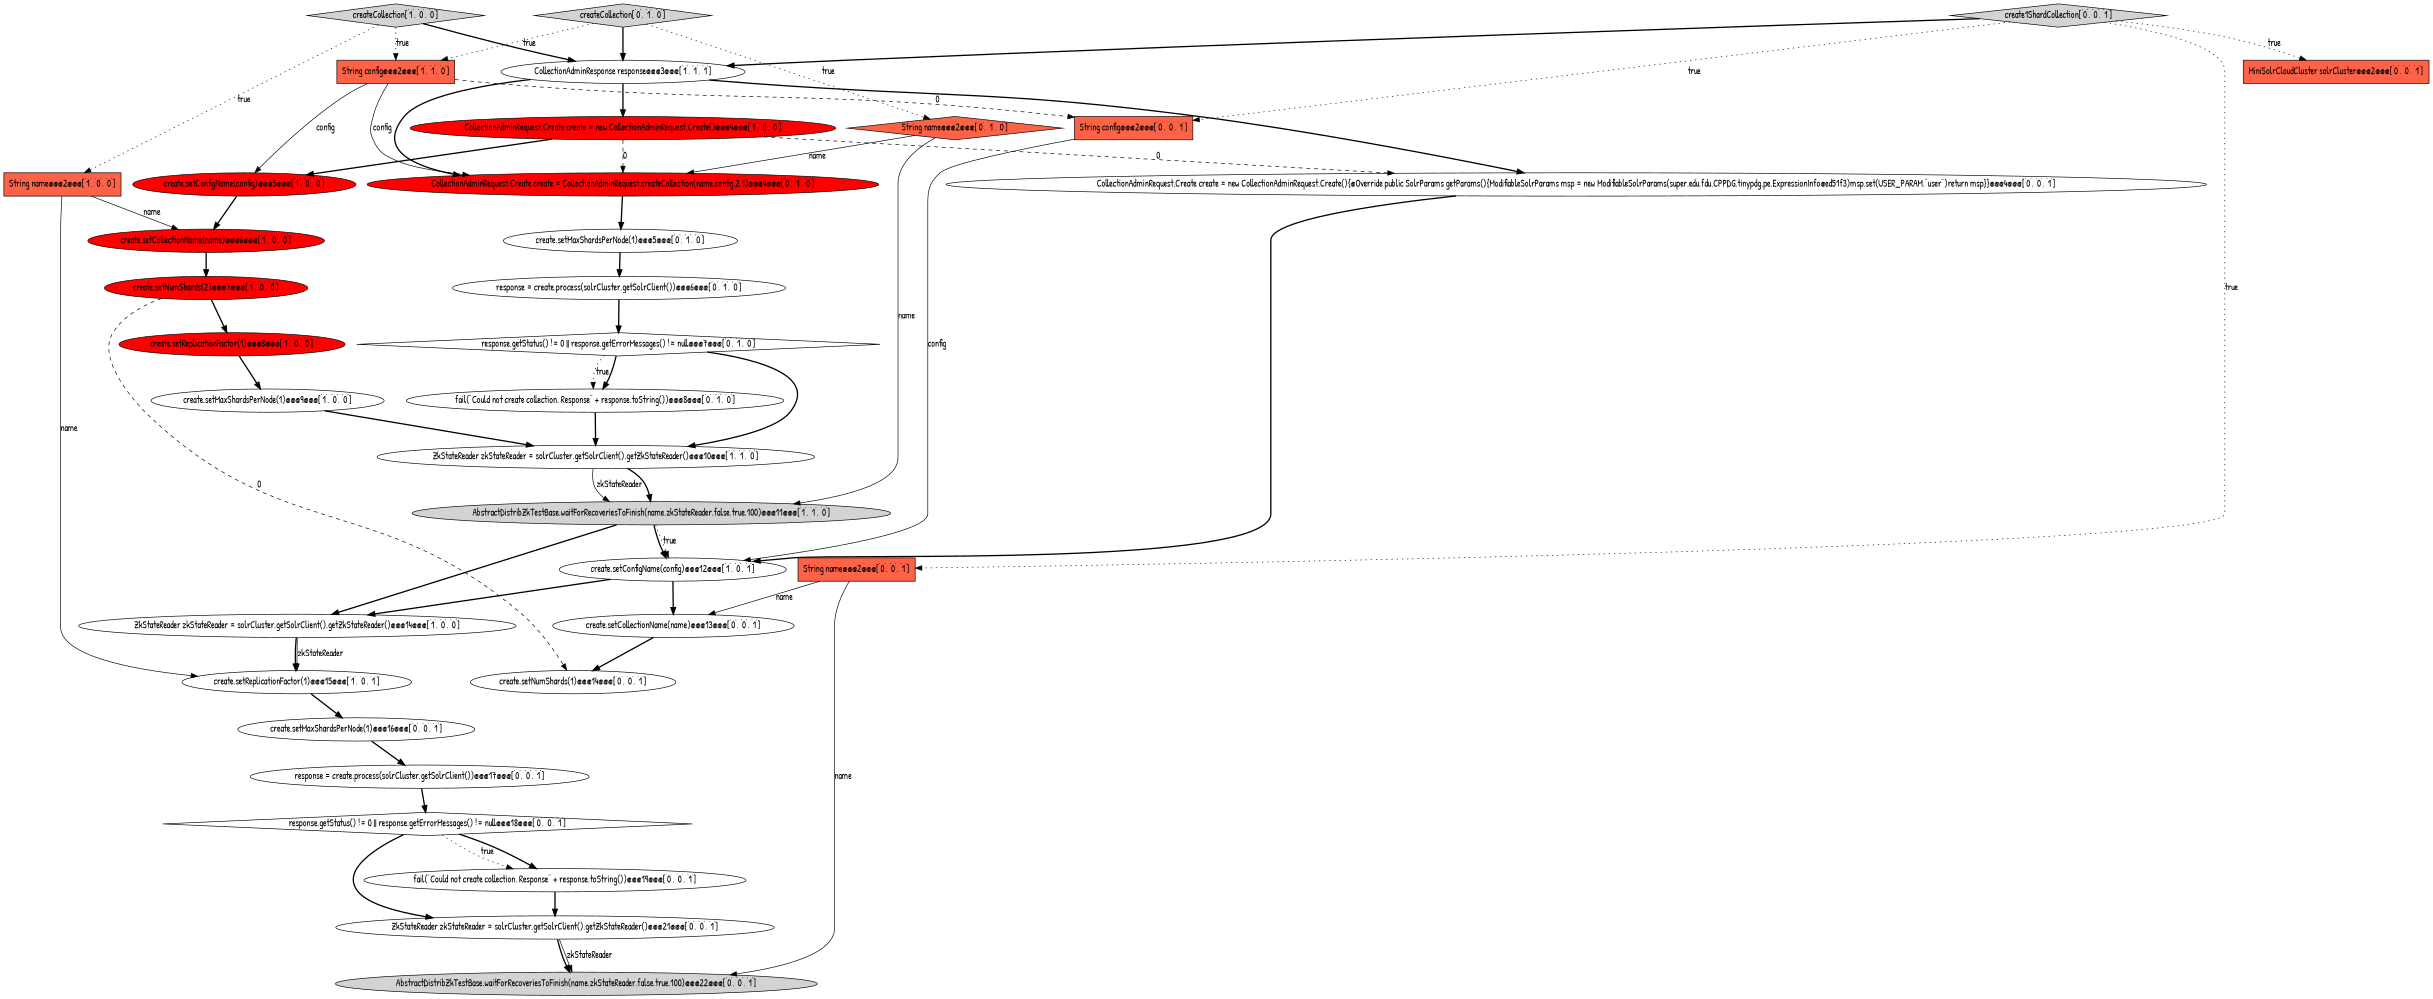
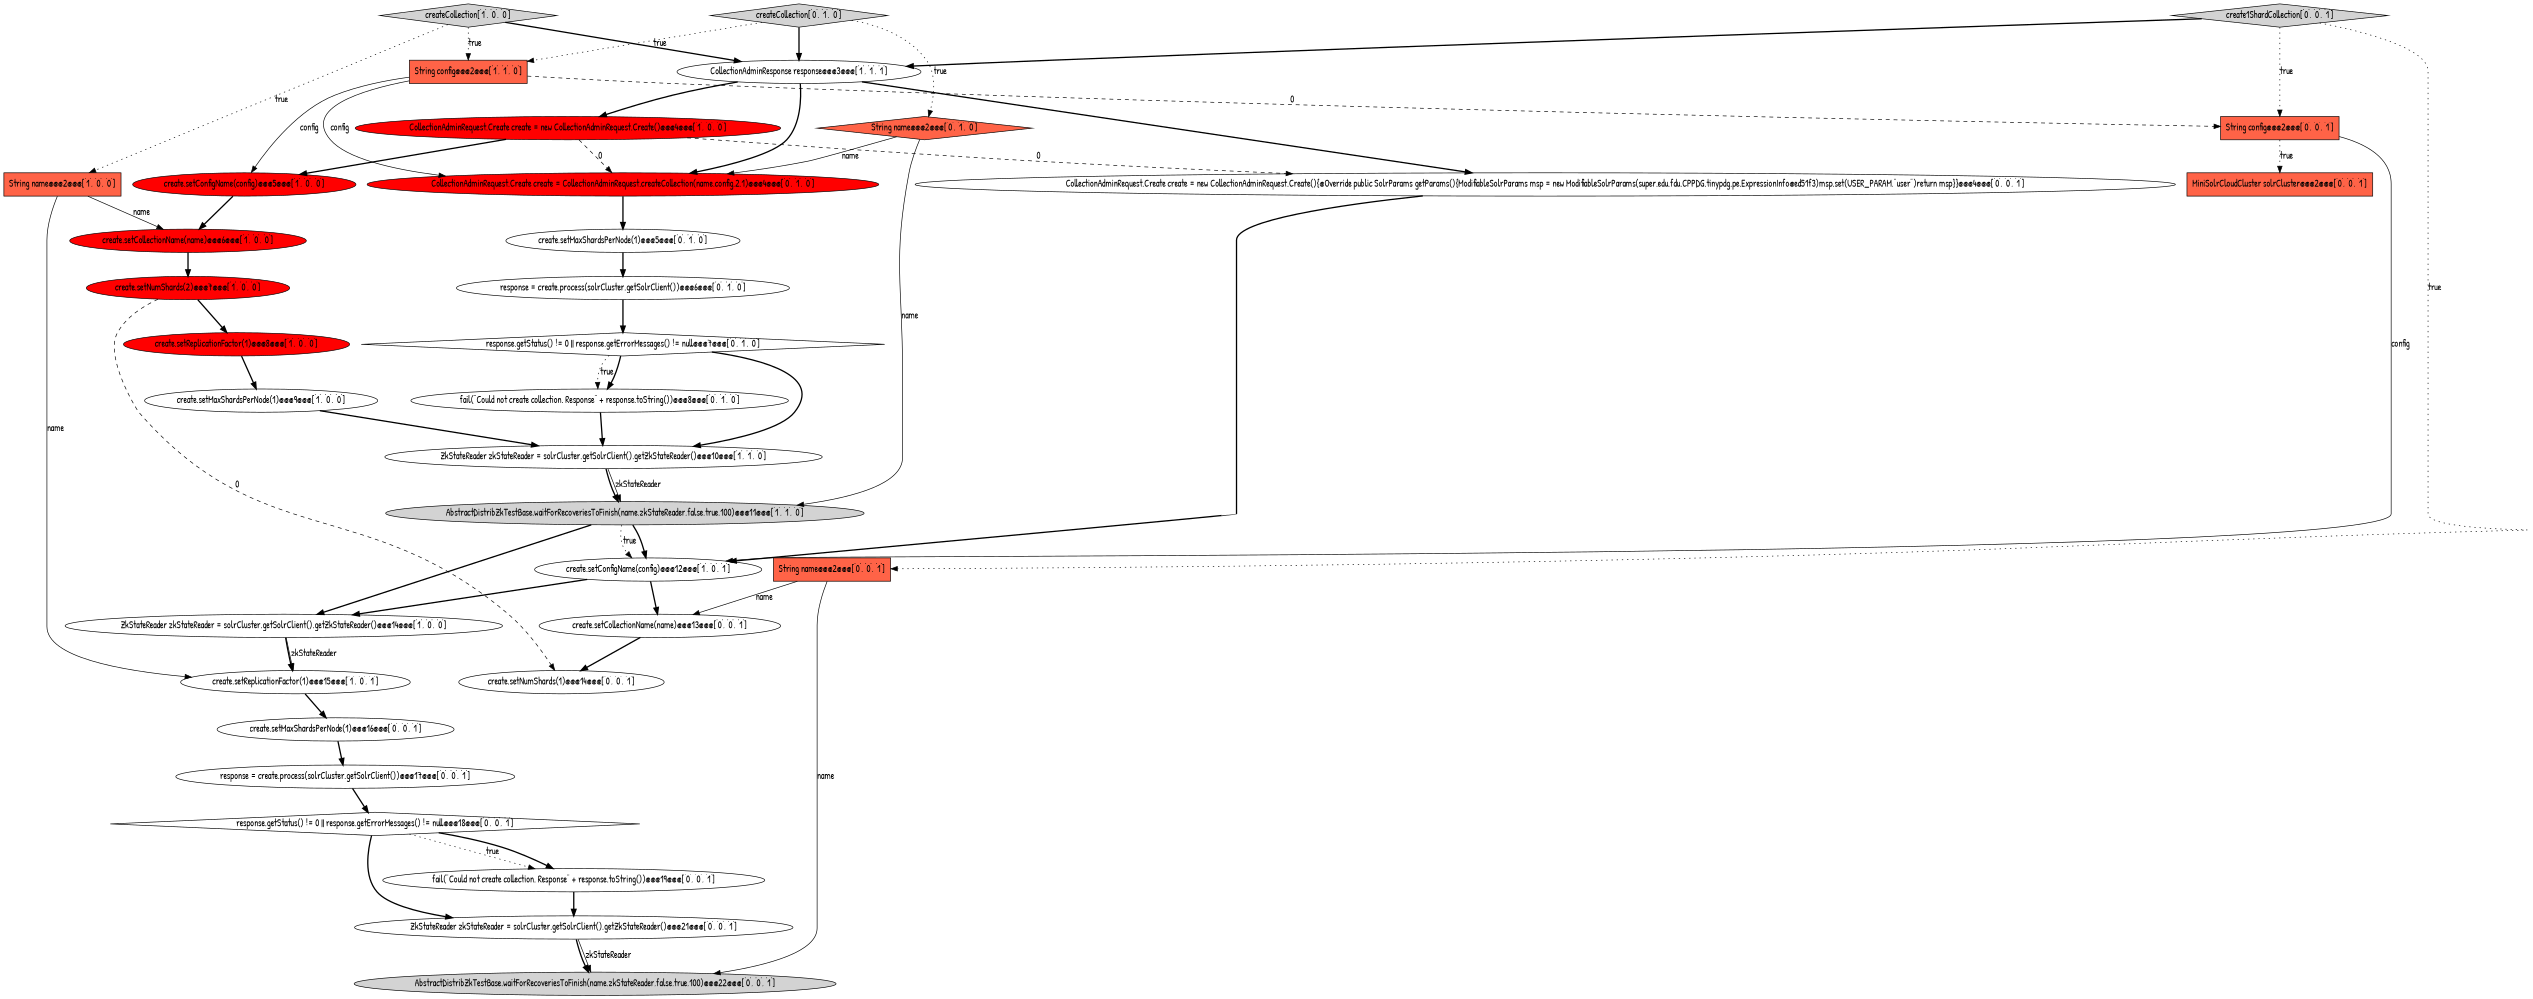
(2209, 34) -> (2280, 153)
